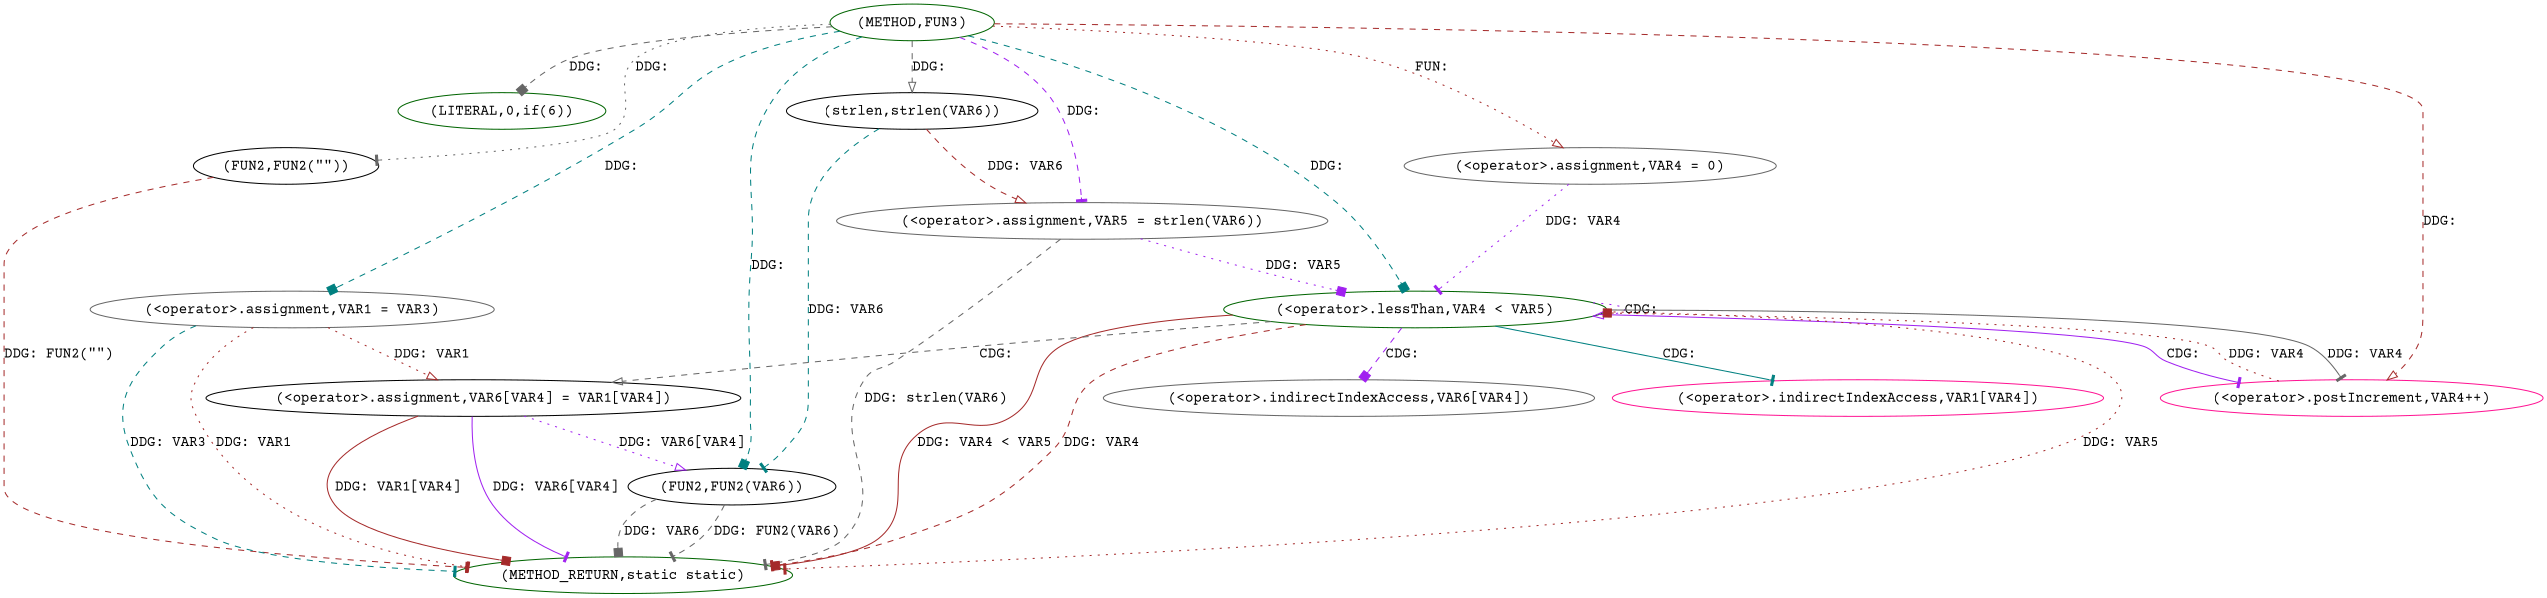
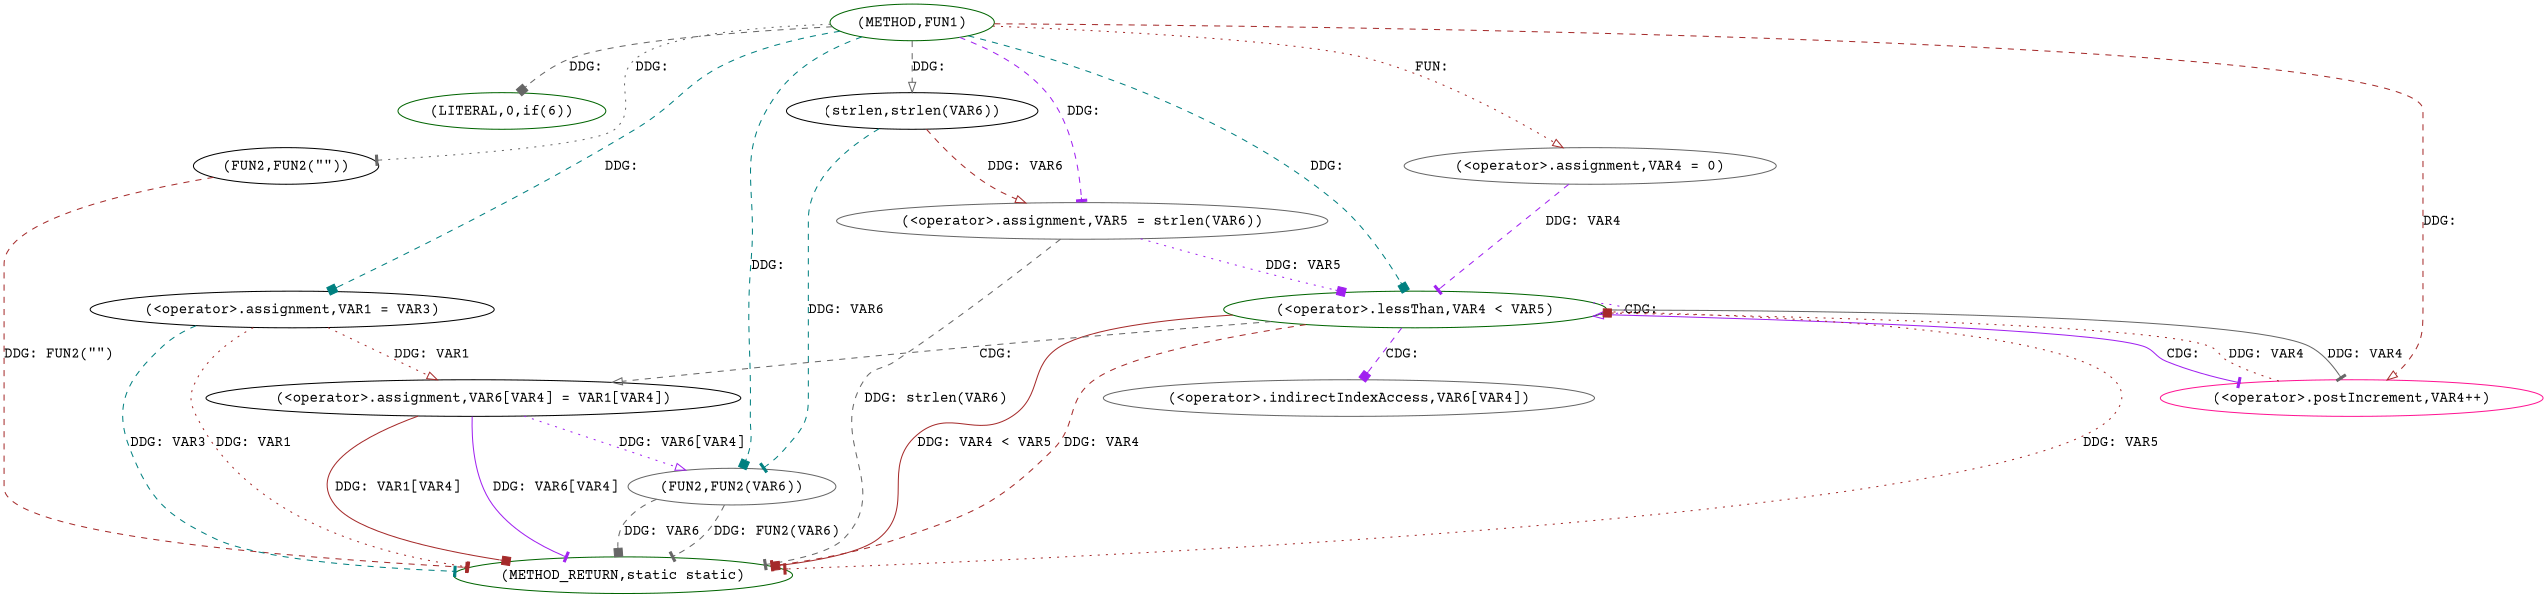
(912, 22) -> (912, 22)
(1505, 236) -> (1505, 236)
(292, 309) -> (292, 309)
(1858, 398) -> none
(732, 487) -> (732, 487)
